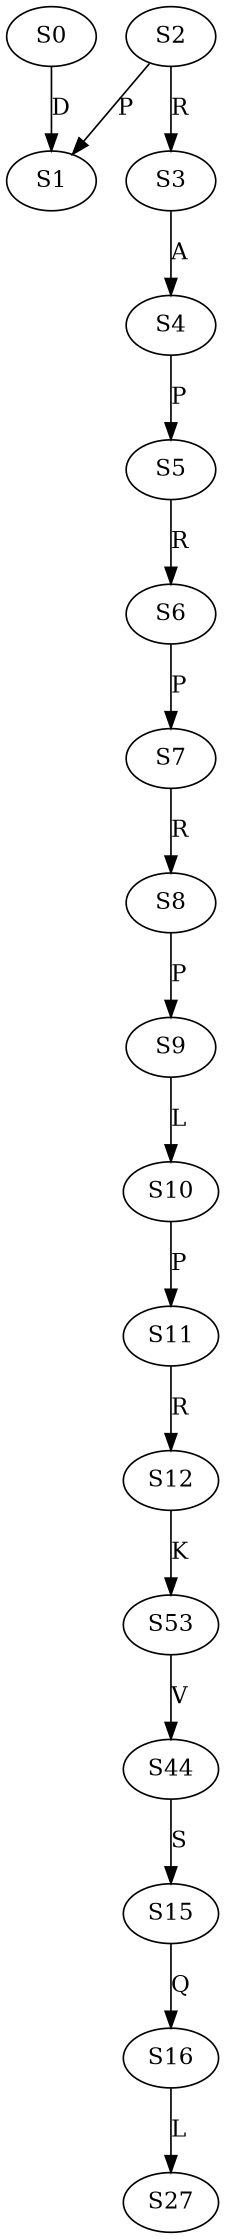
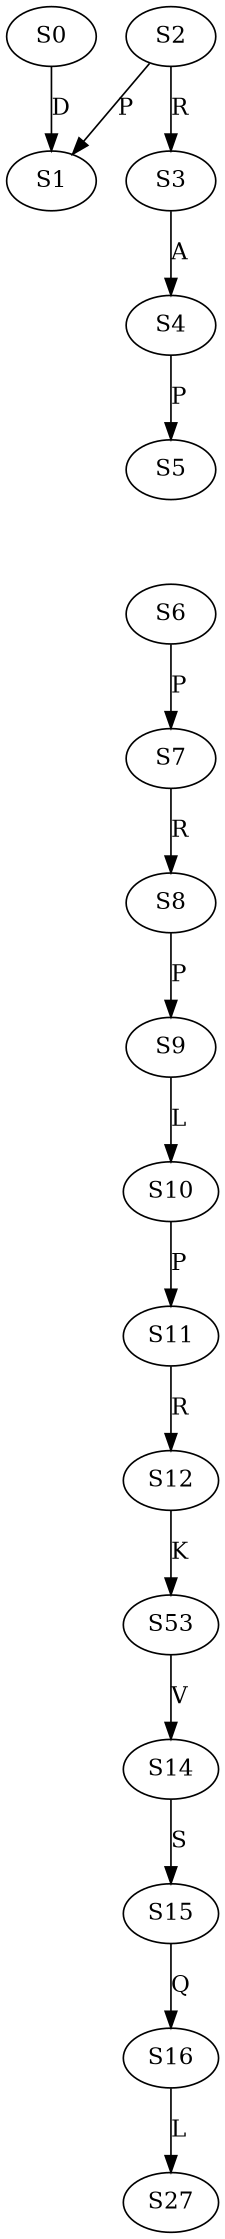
(171, 534) -> none
(171, 1769) -> (171, 1769)
